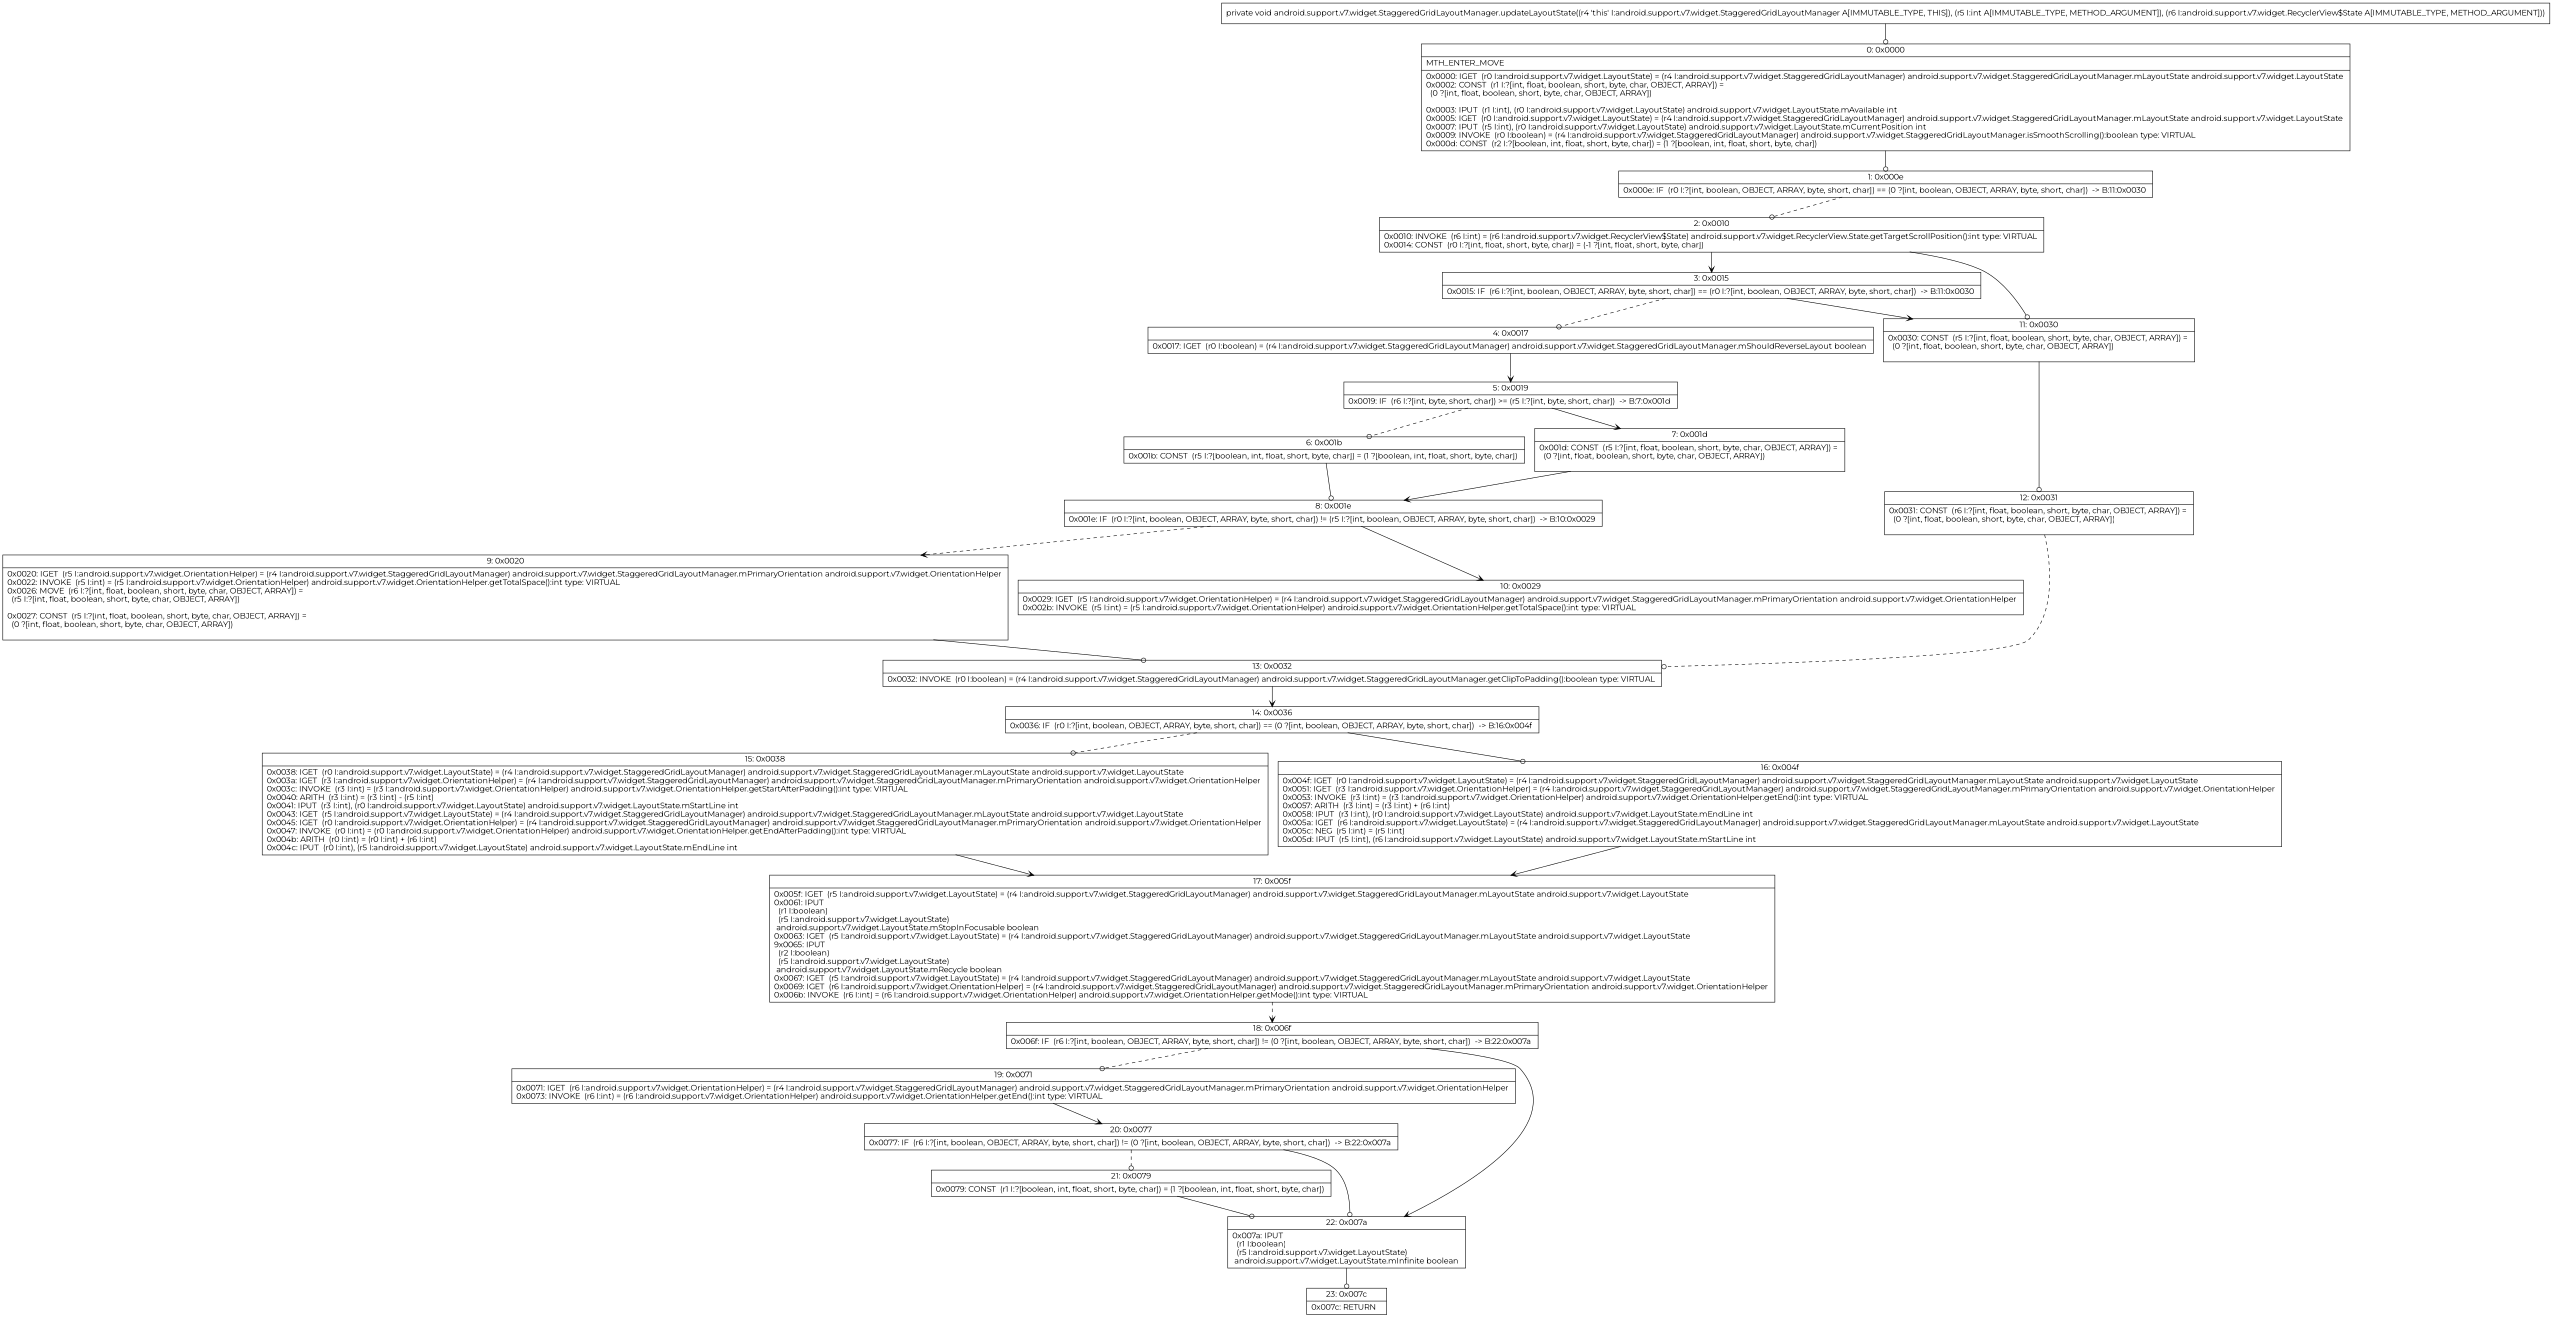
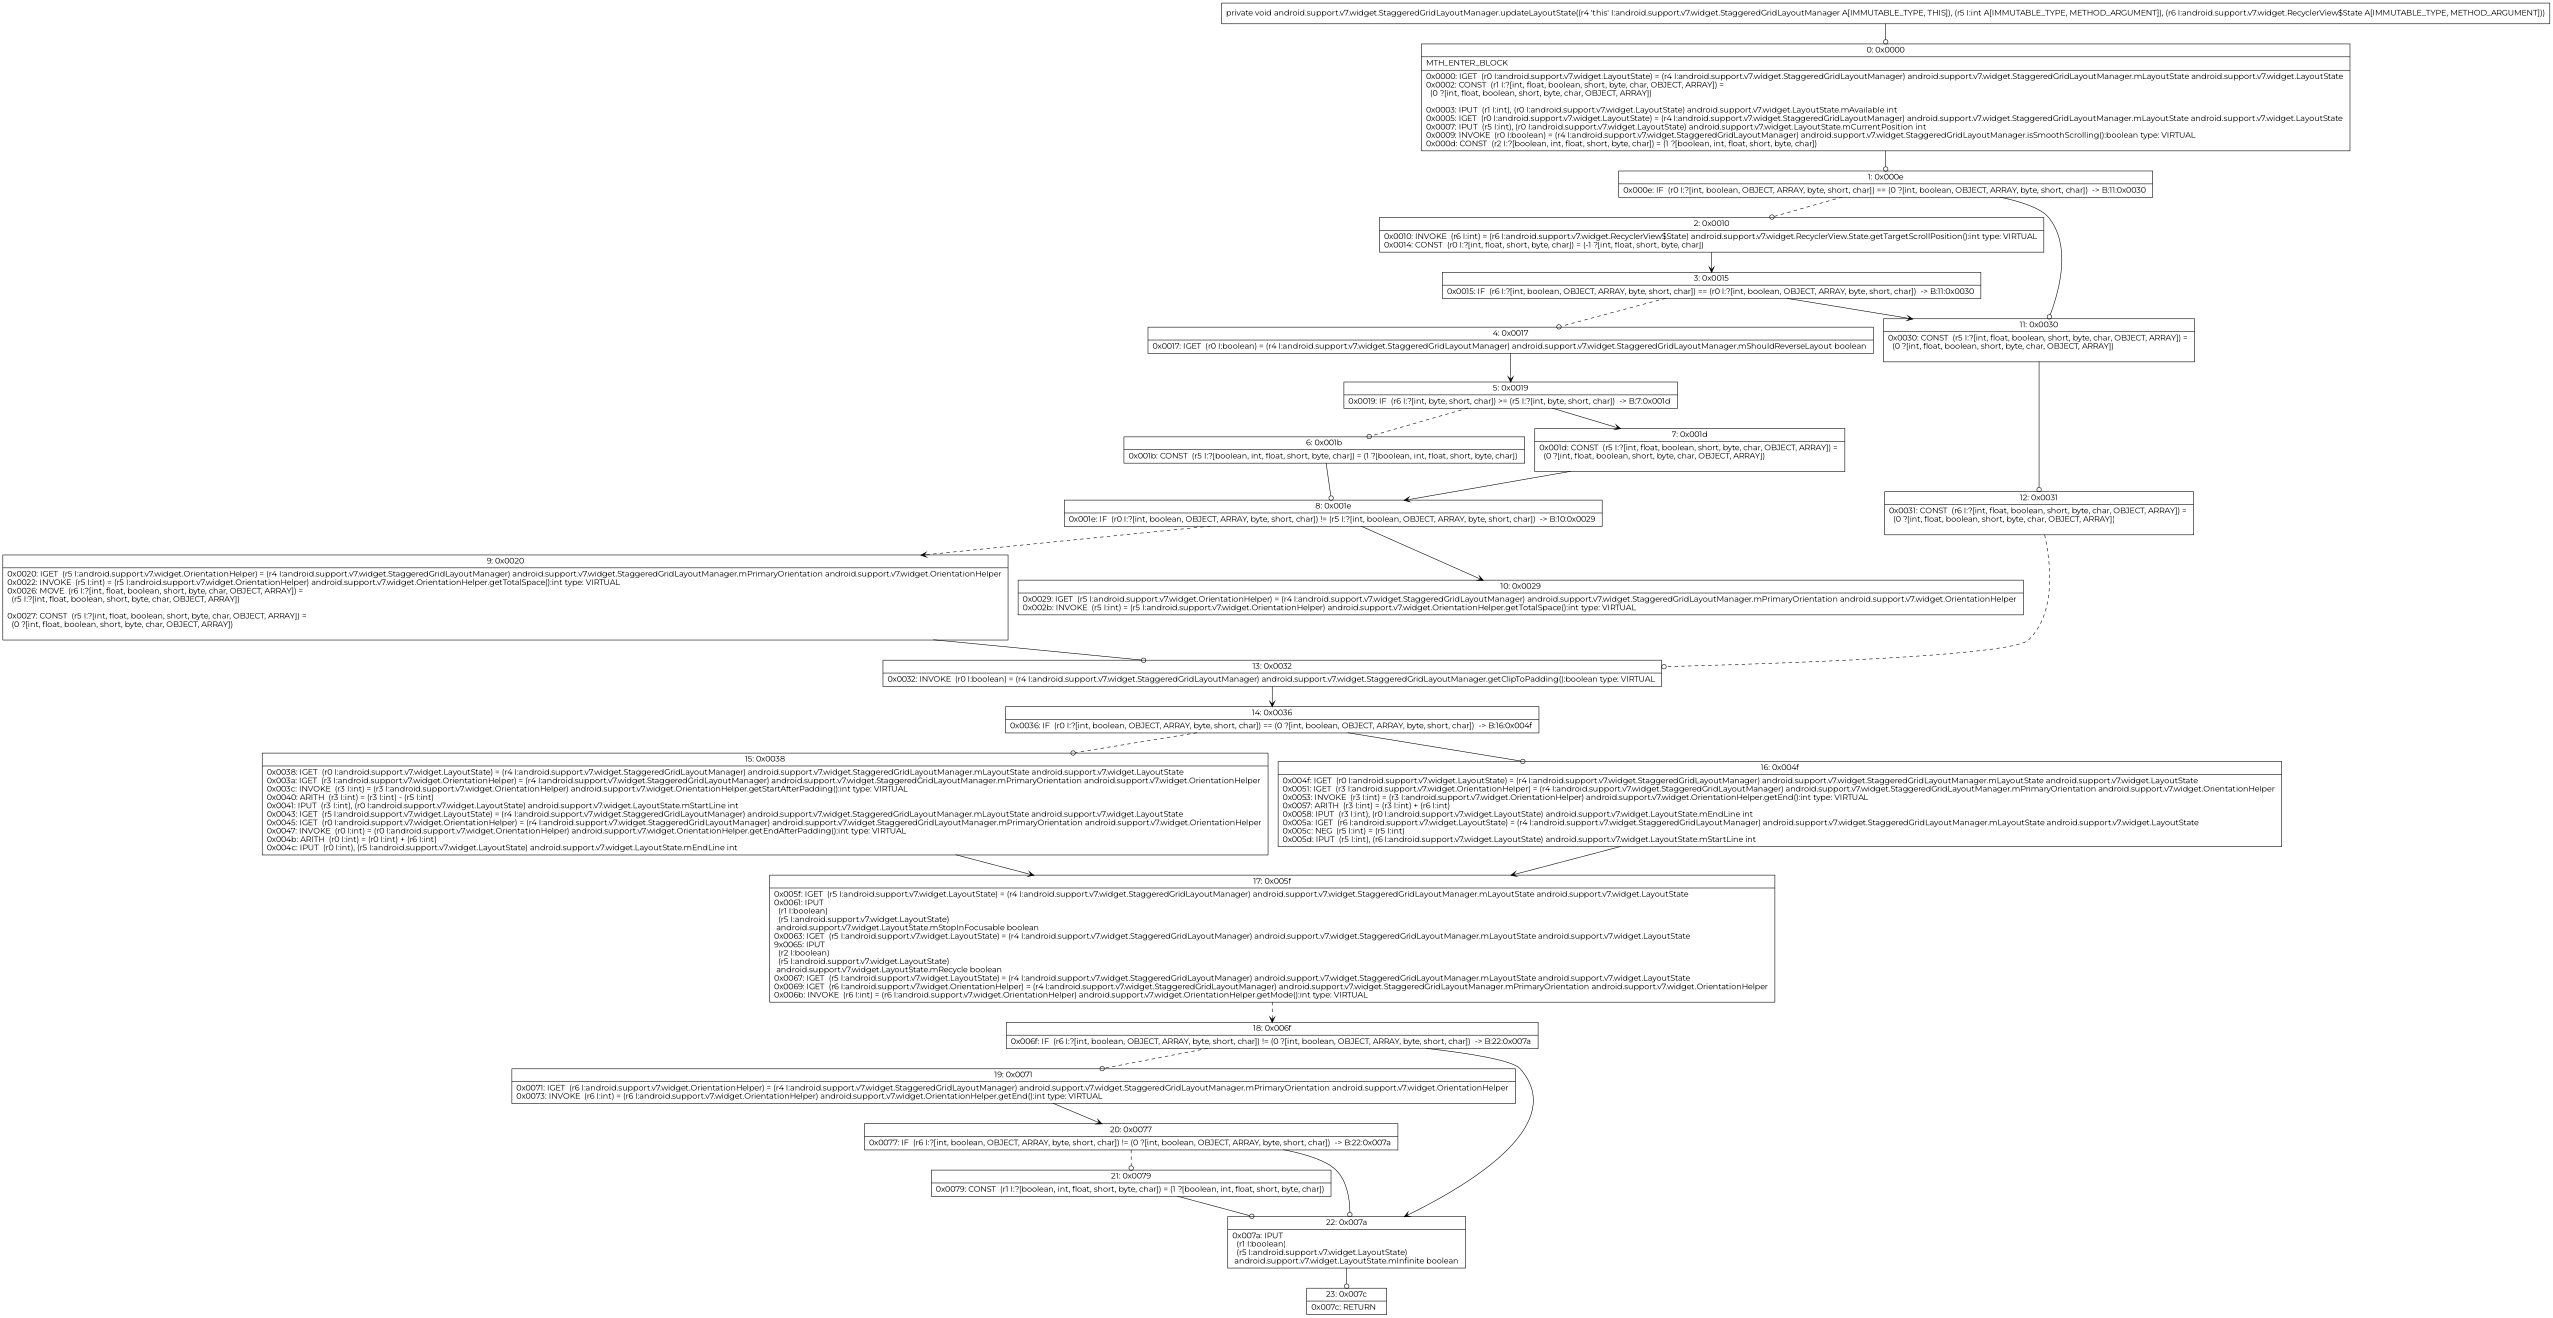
(1465, 63) -> (1467, 63)
(1977, 268) -> (2059, 239)
